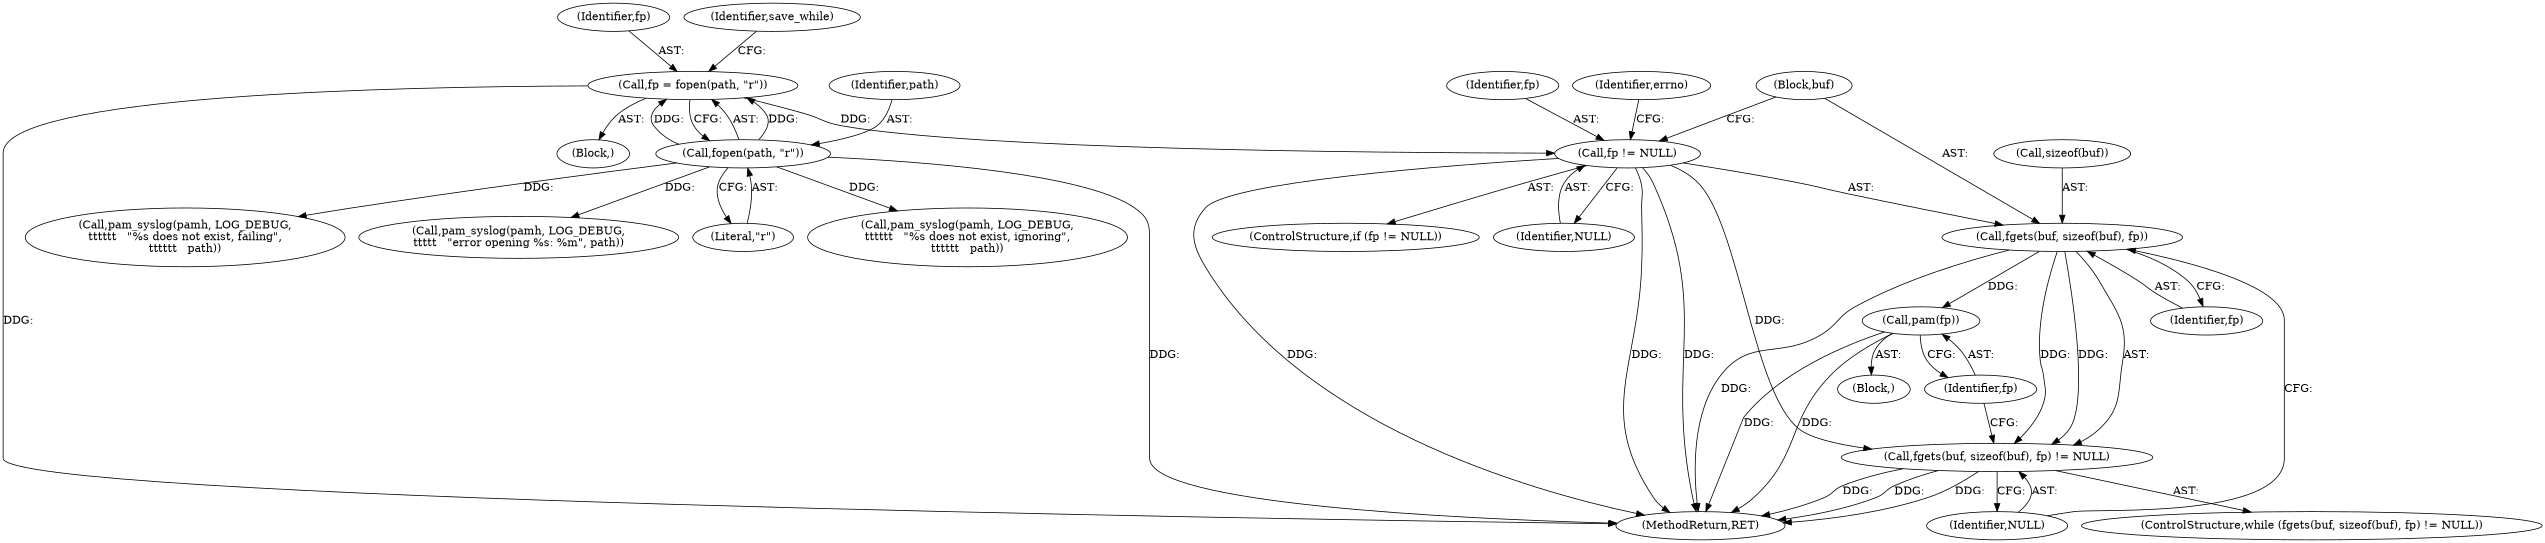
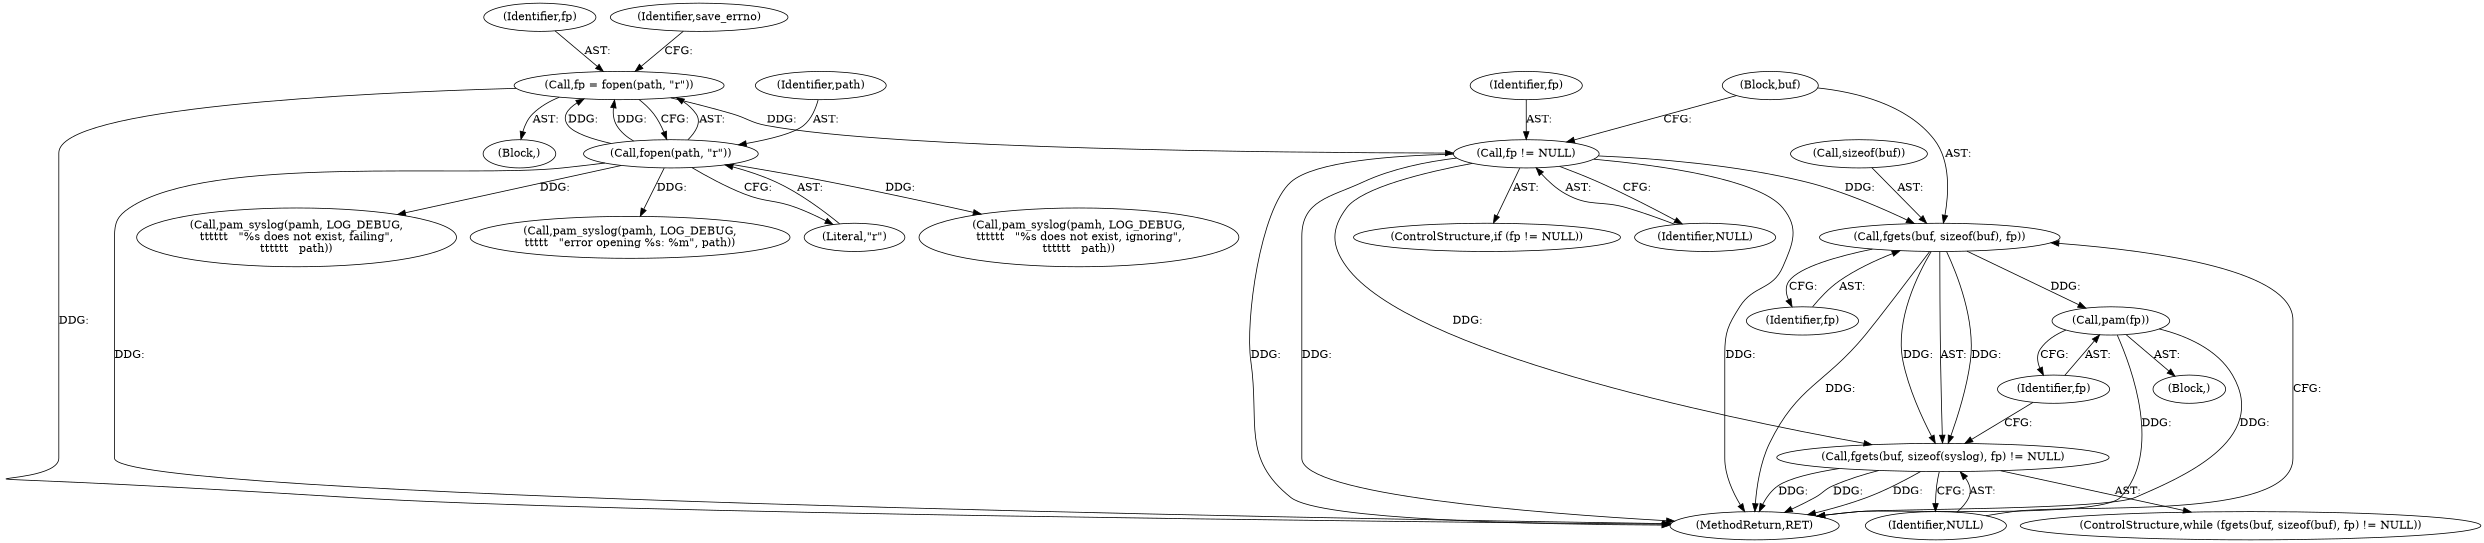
(772, 17) -> (699, 17)
(1642, 86) -> none
(1863, 188) -> (1862, 188)
(1997, 457) -> (1943, 457)
